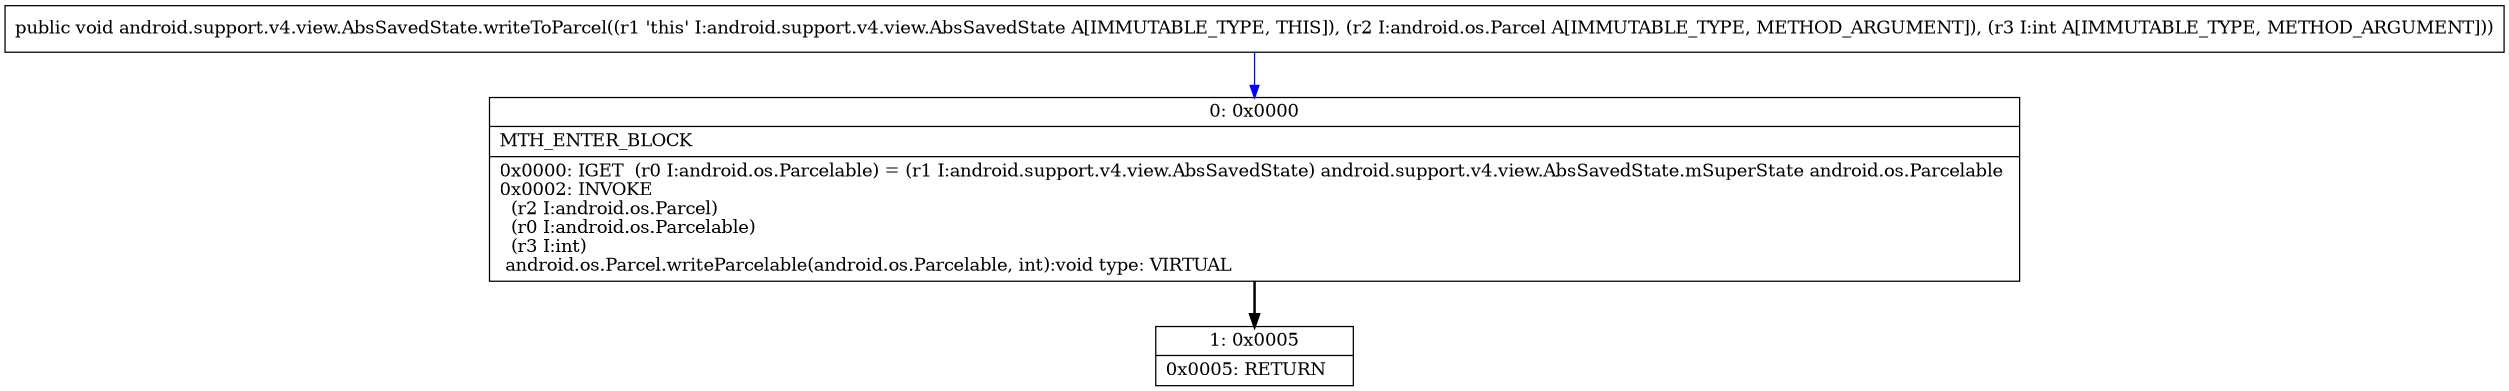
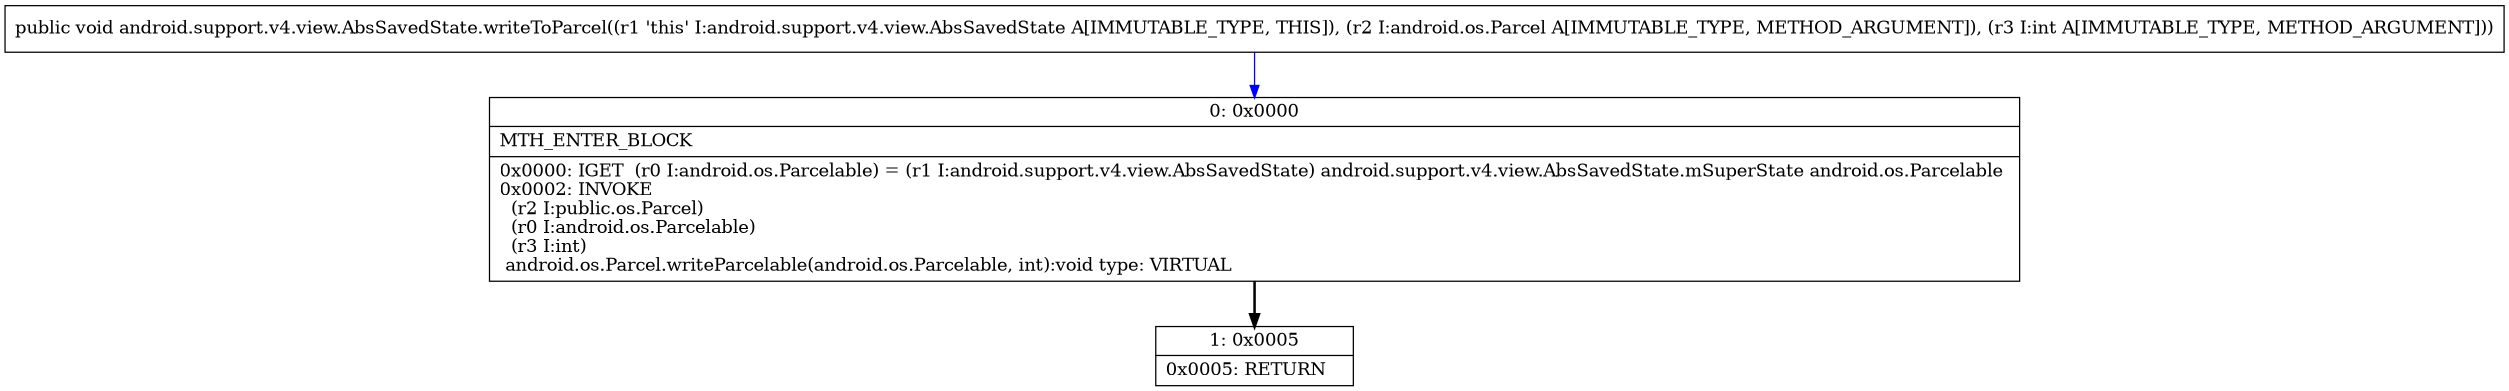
(609, 209) -> (602, 209)
